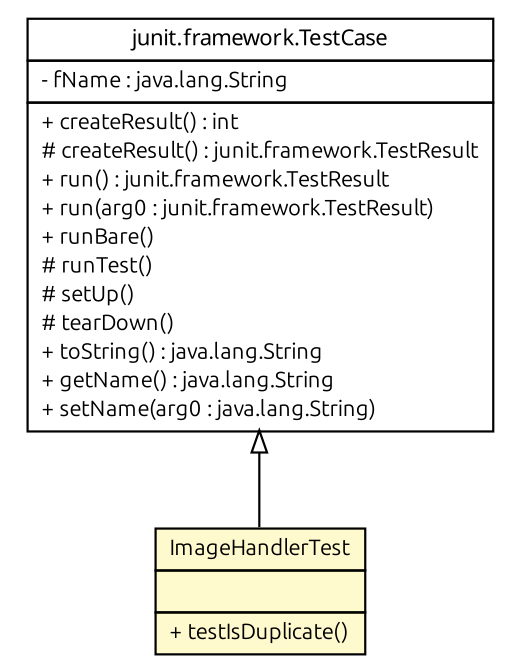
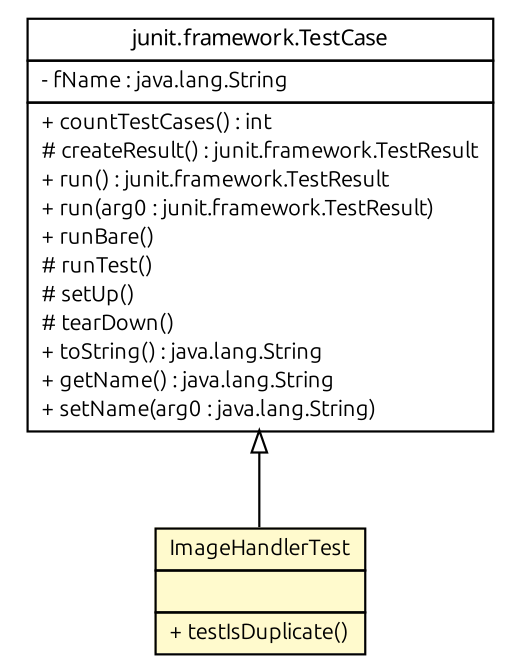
(140, 122) -> (157, 122)
